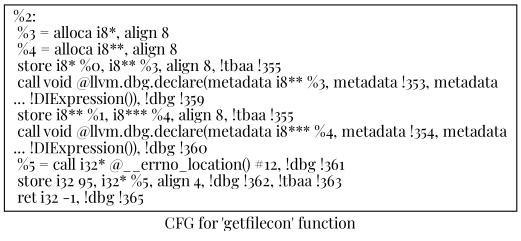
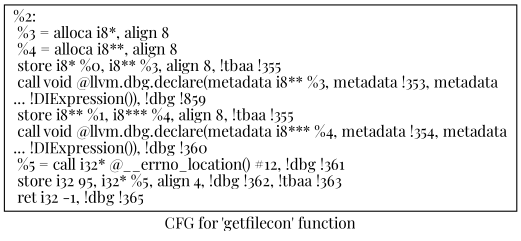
(109, 99) -> (110, 99)
